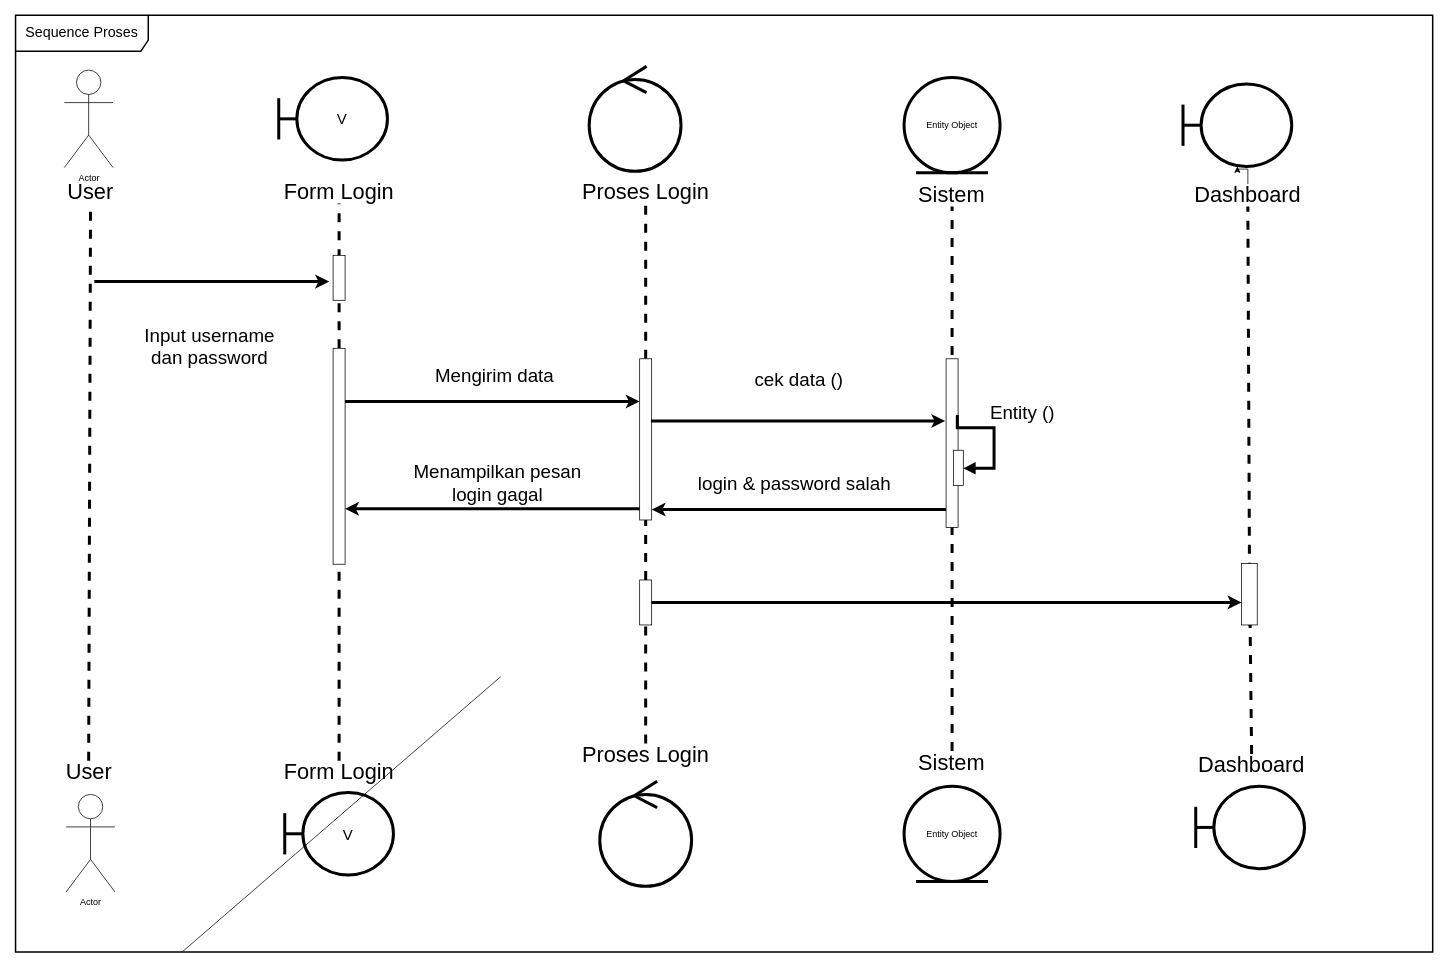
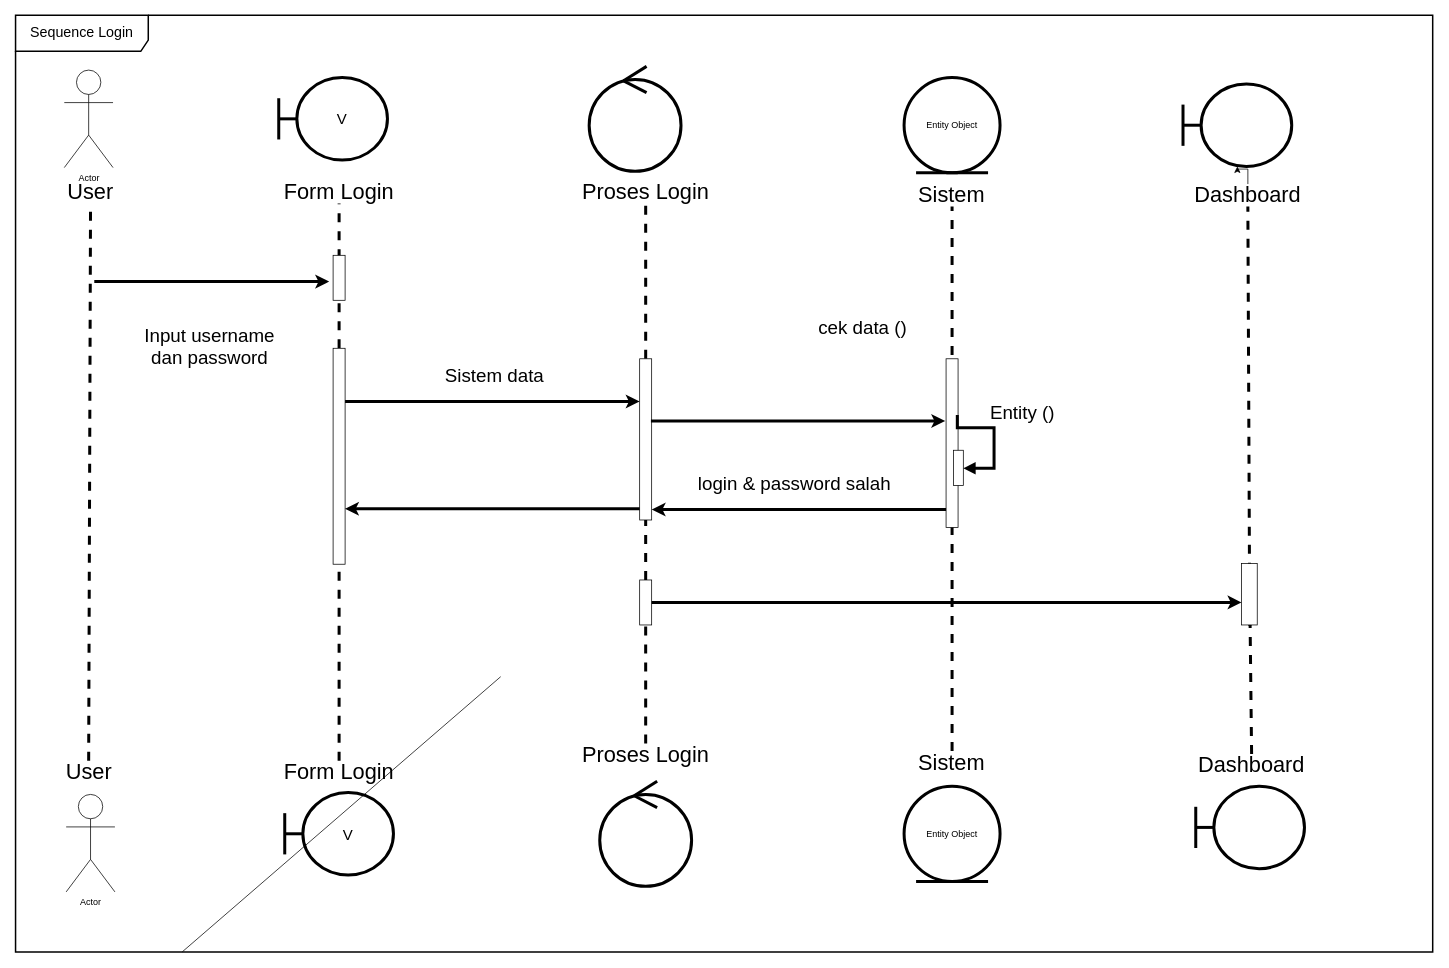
(82, 33) -> (82, 33)
(495, 375) -> (495, 375)
(799, 383) -> (863, 330)
(498, 483) -> none
